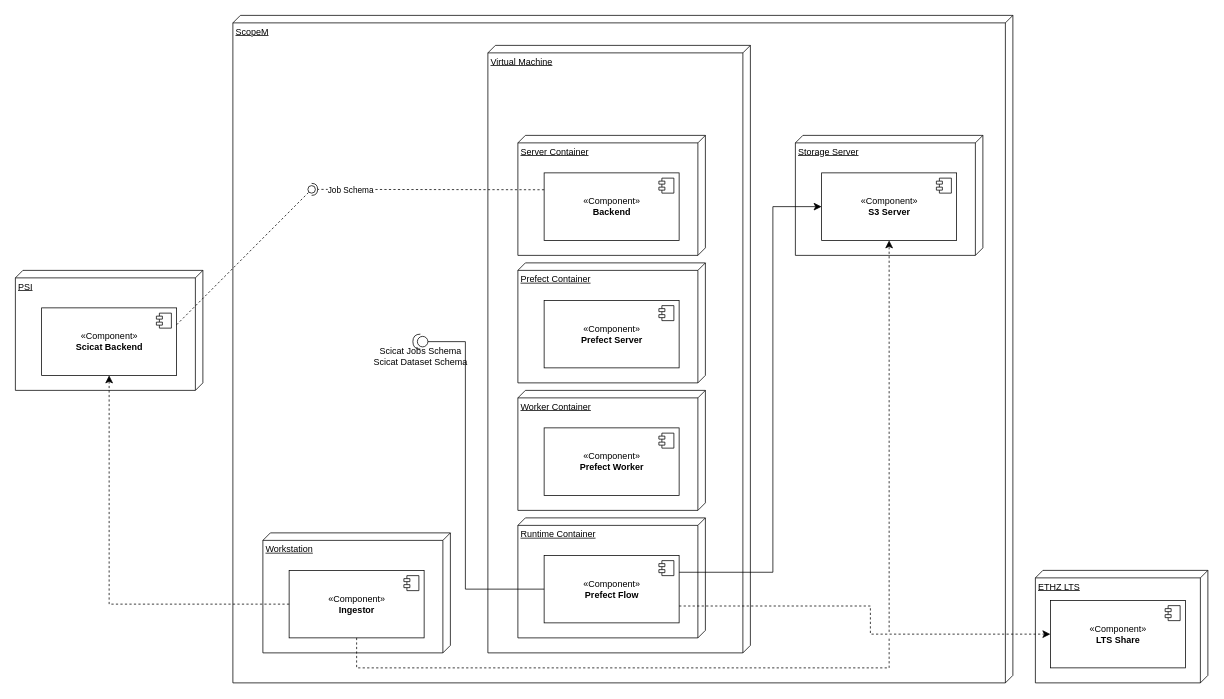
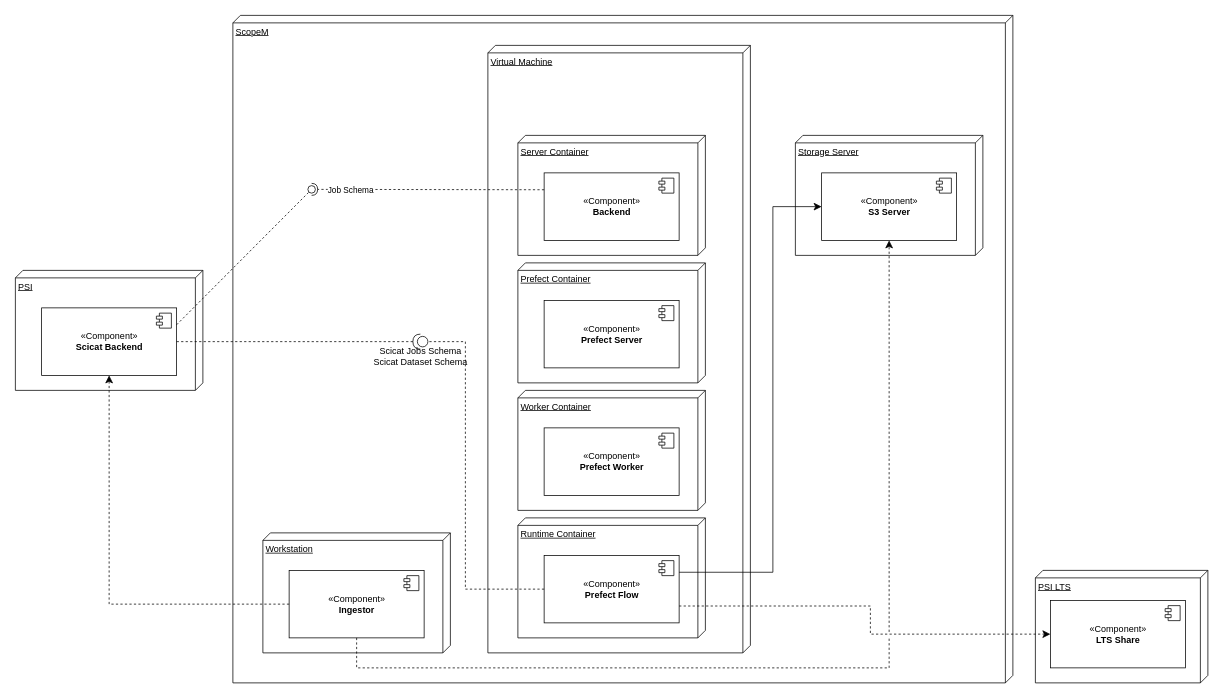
none -> (294, 342)
(465, 486) -> (465, 486)
(1057, 587) -> (1055, 587)
